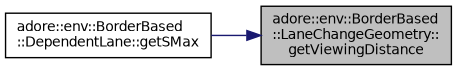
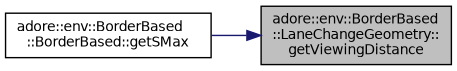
(108, 35) -> (108, 35)
